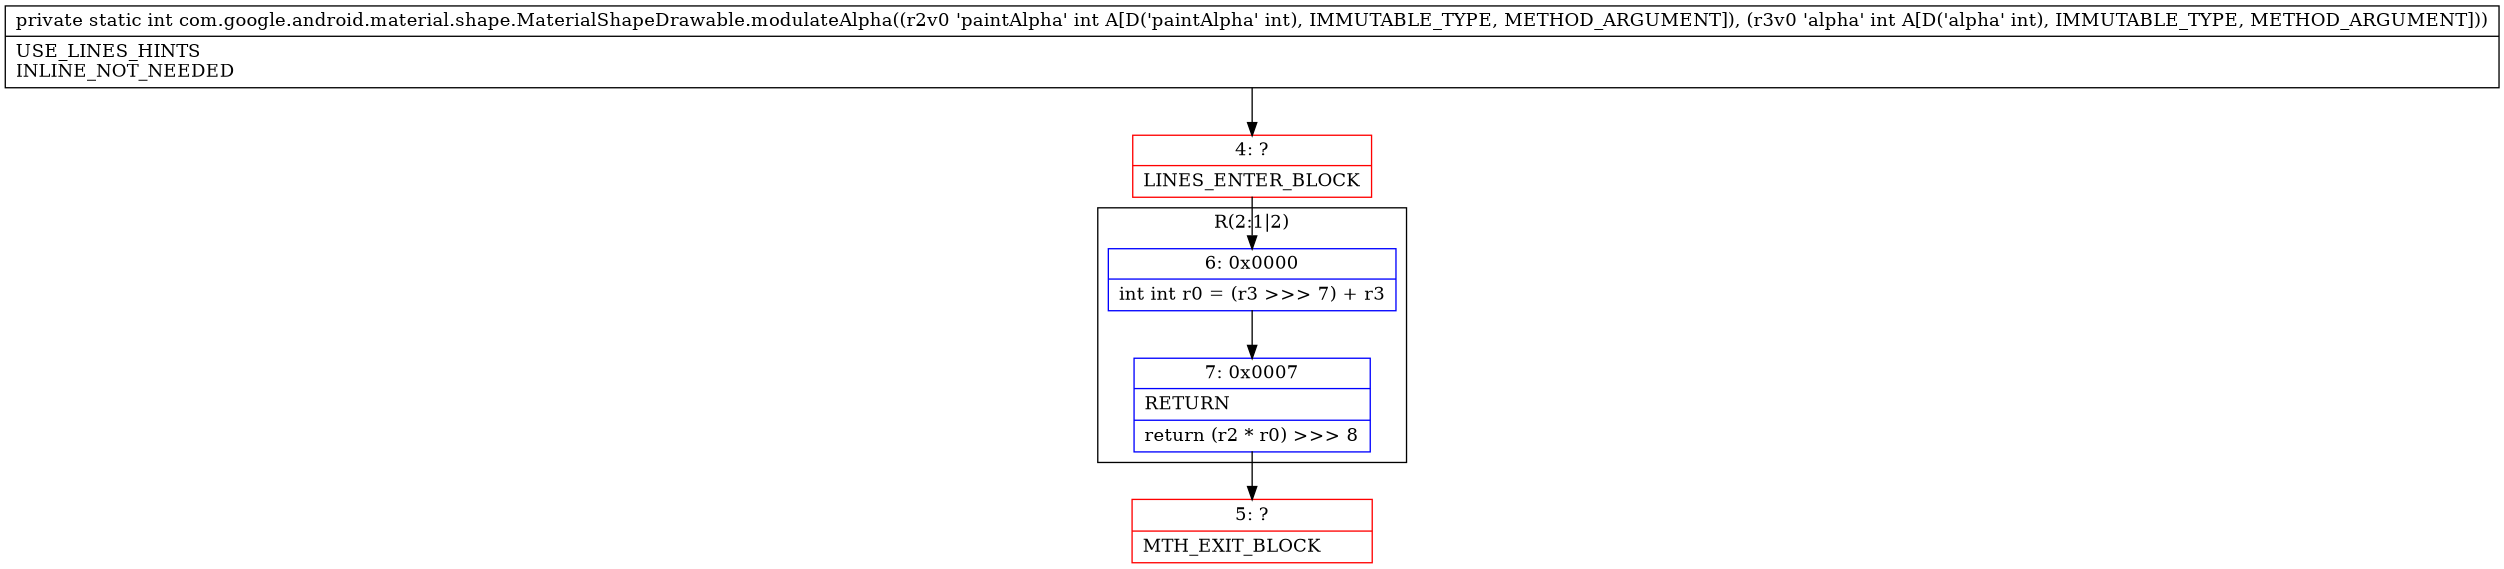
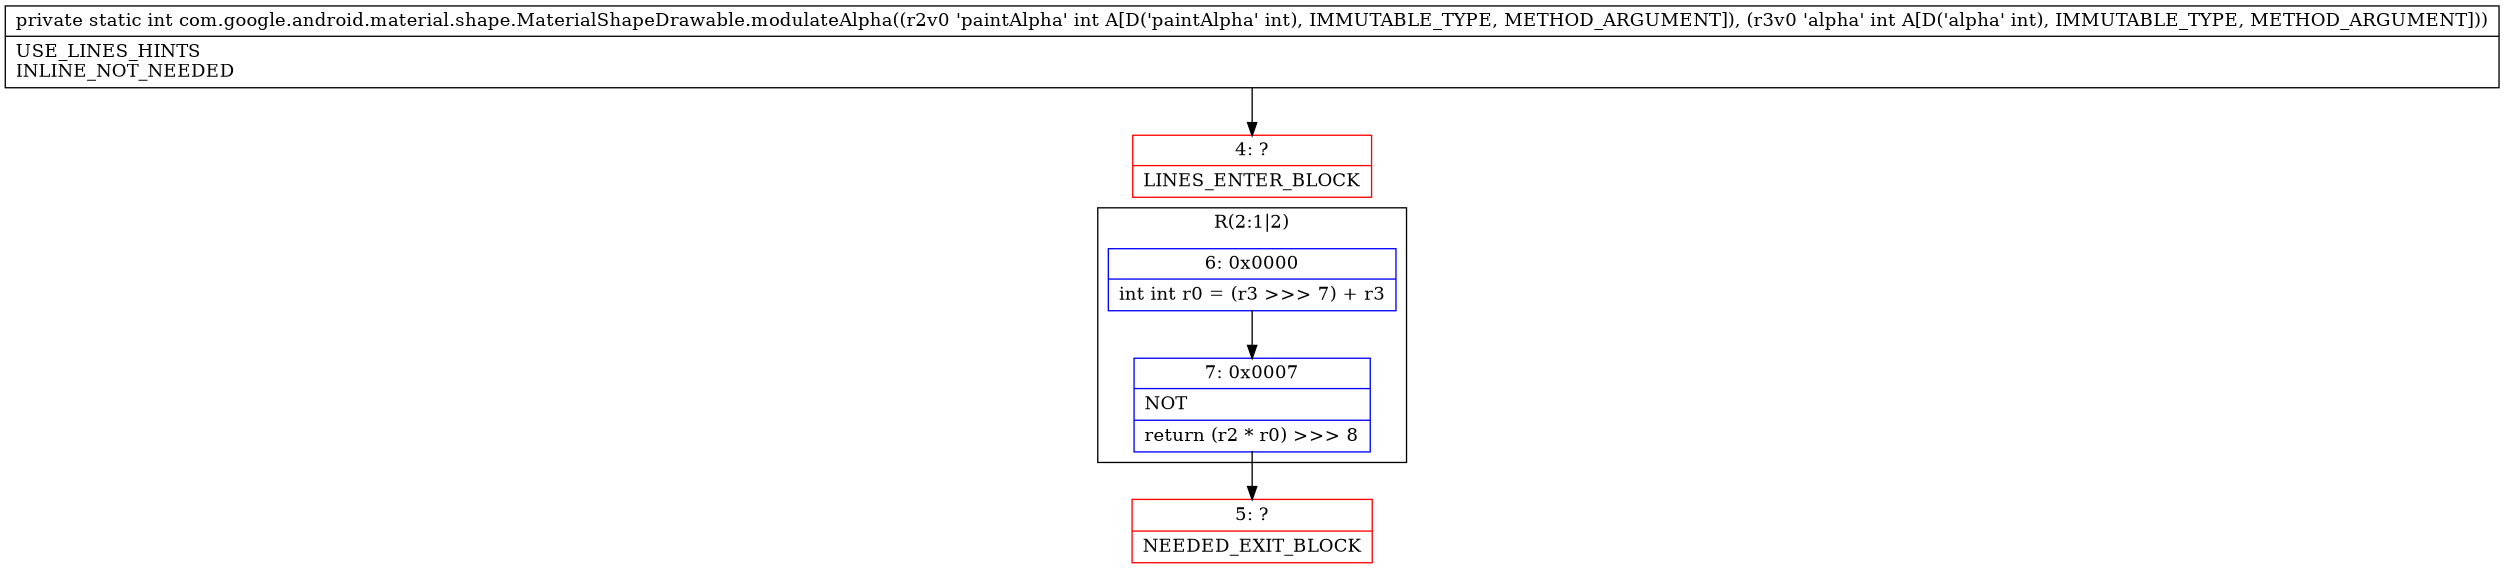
(1252, 216) -> none
(1188, 404) -> (1166, 404)
(1232, 546) -> (1252, 546)
